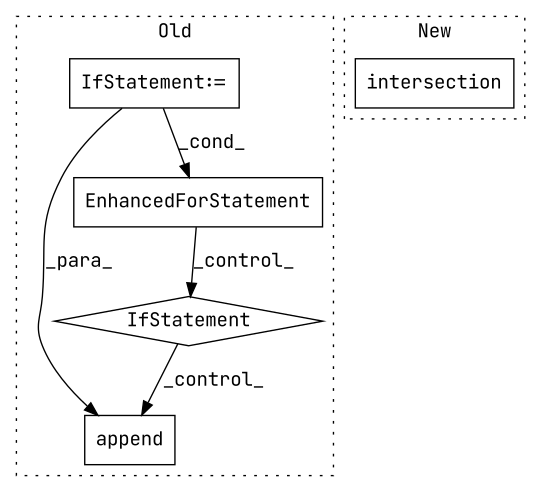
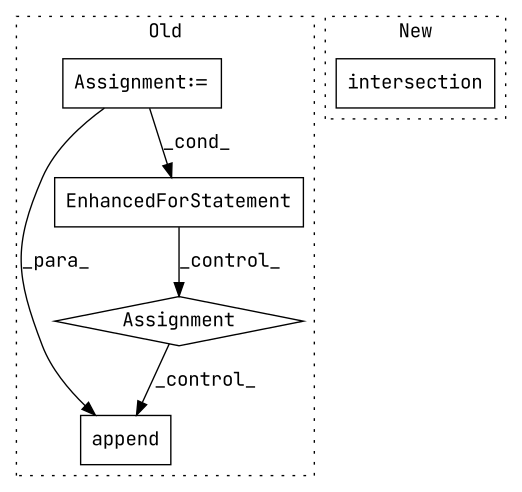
(154, 83) -> (142, 83)
(189, 321) -> (179, 321)
